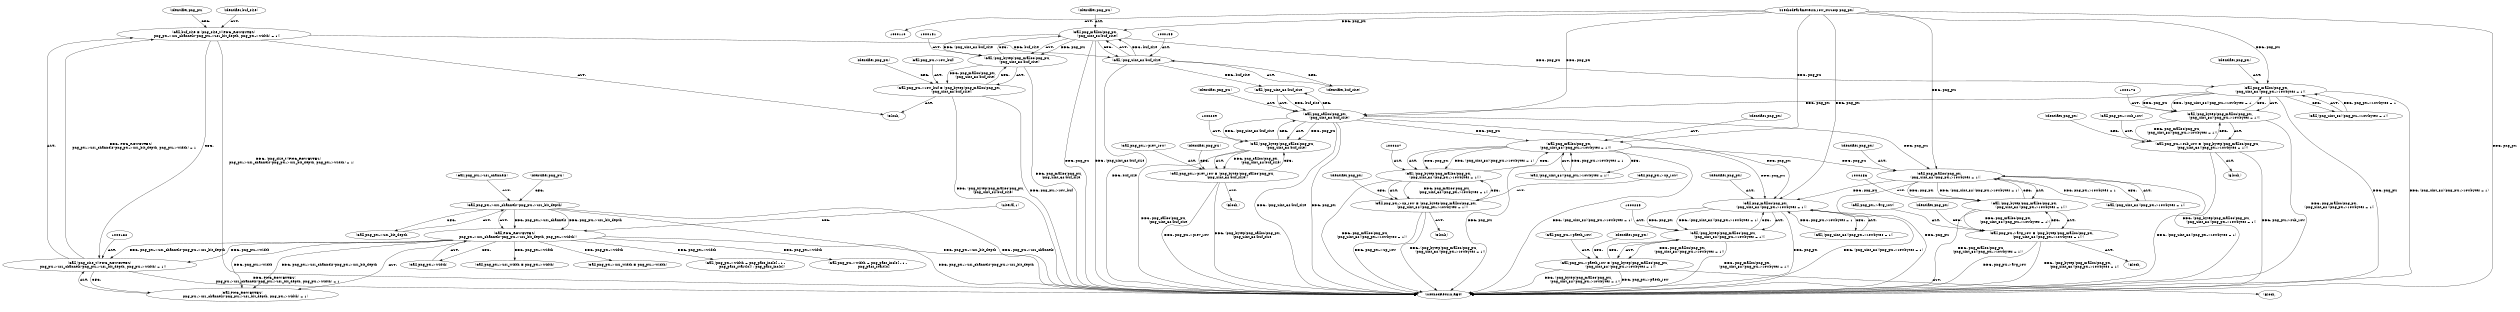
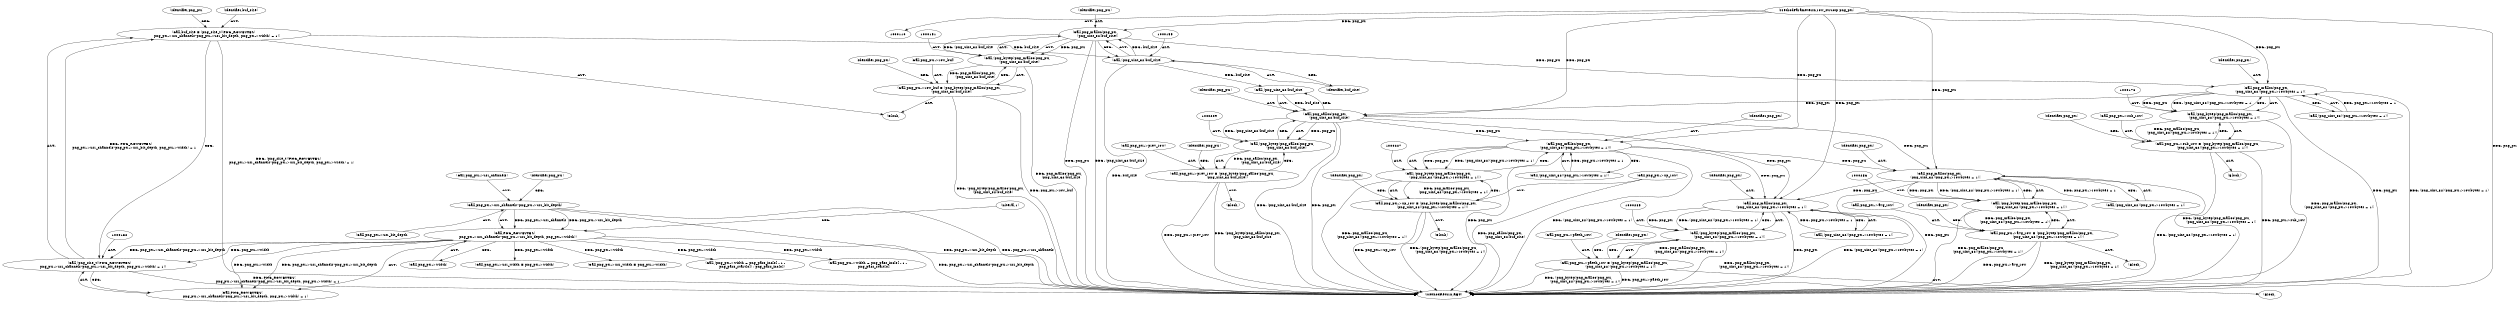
(1004, 47) -> (1004, 47)
(441, 218) -> none
(1173, 282) -> (1511, 219)
